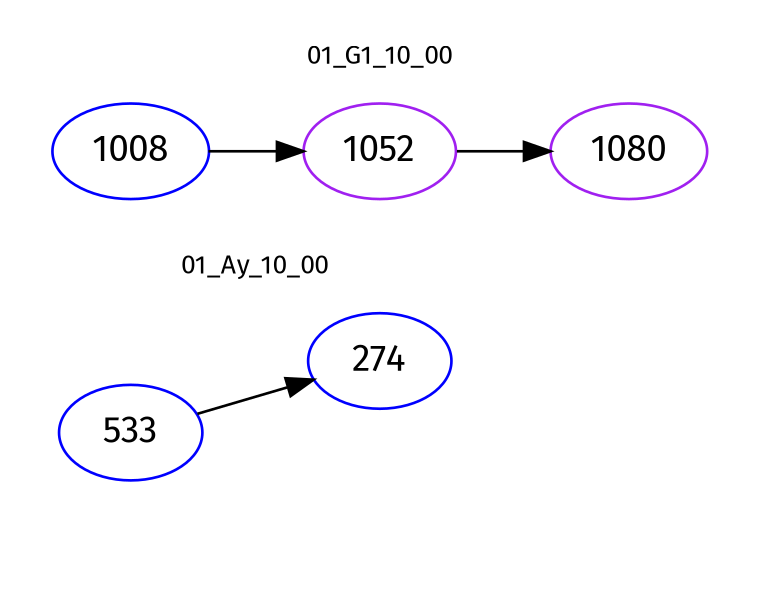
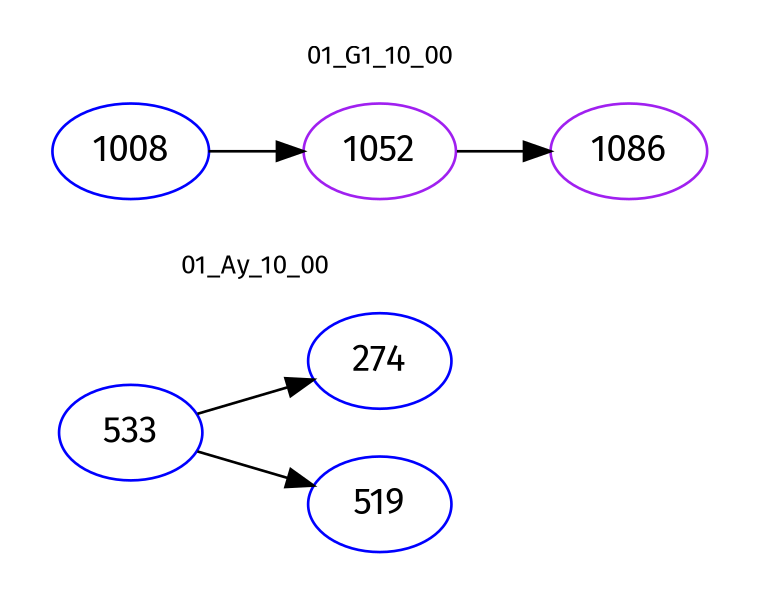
(629, 151) -> (629, 151)
none -> (380, 504)
